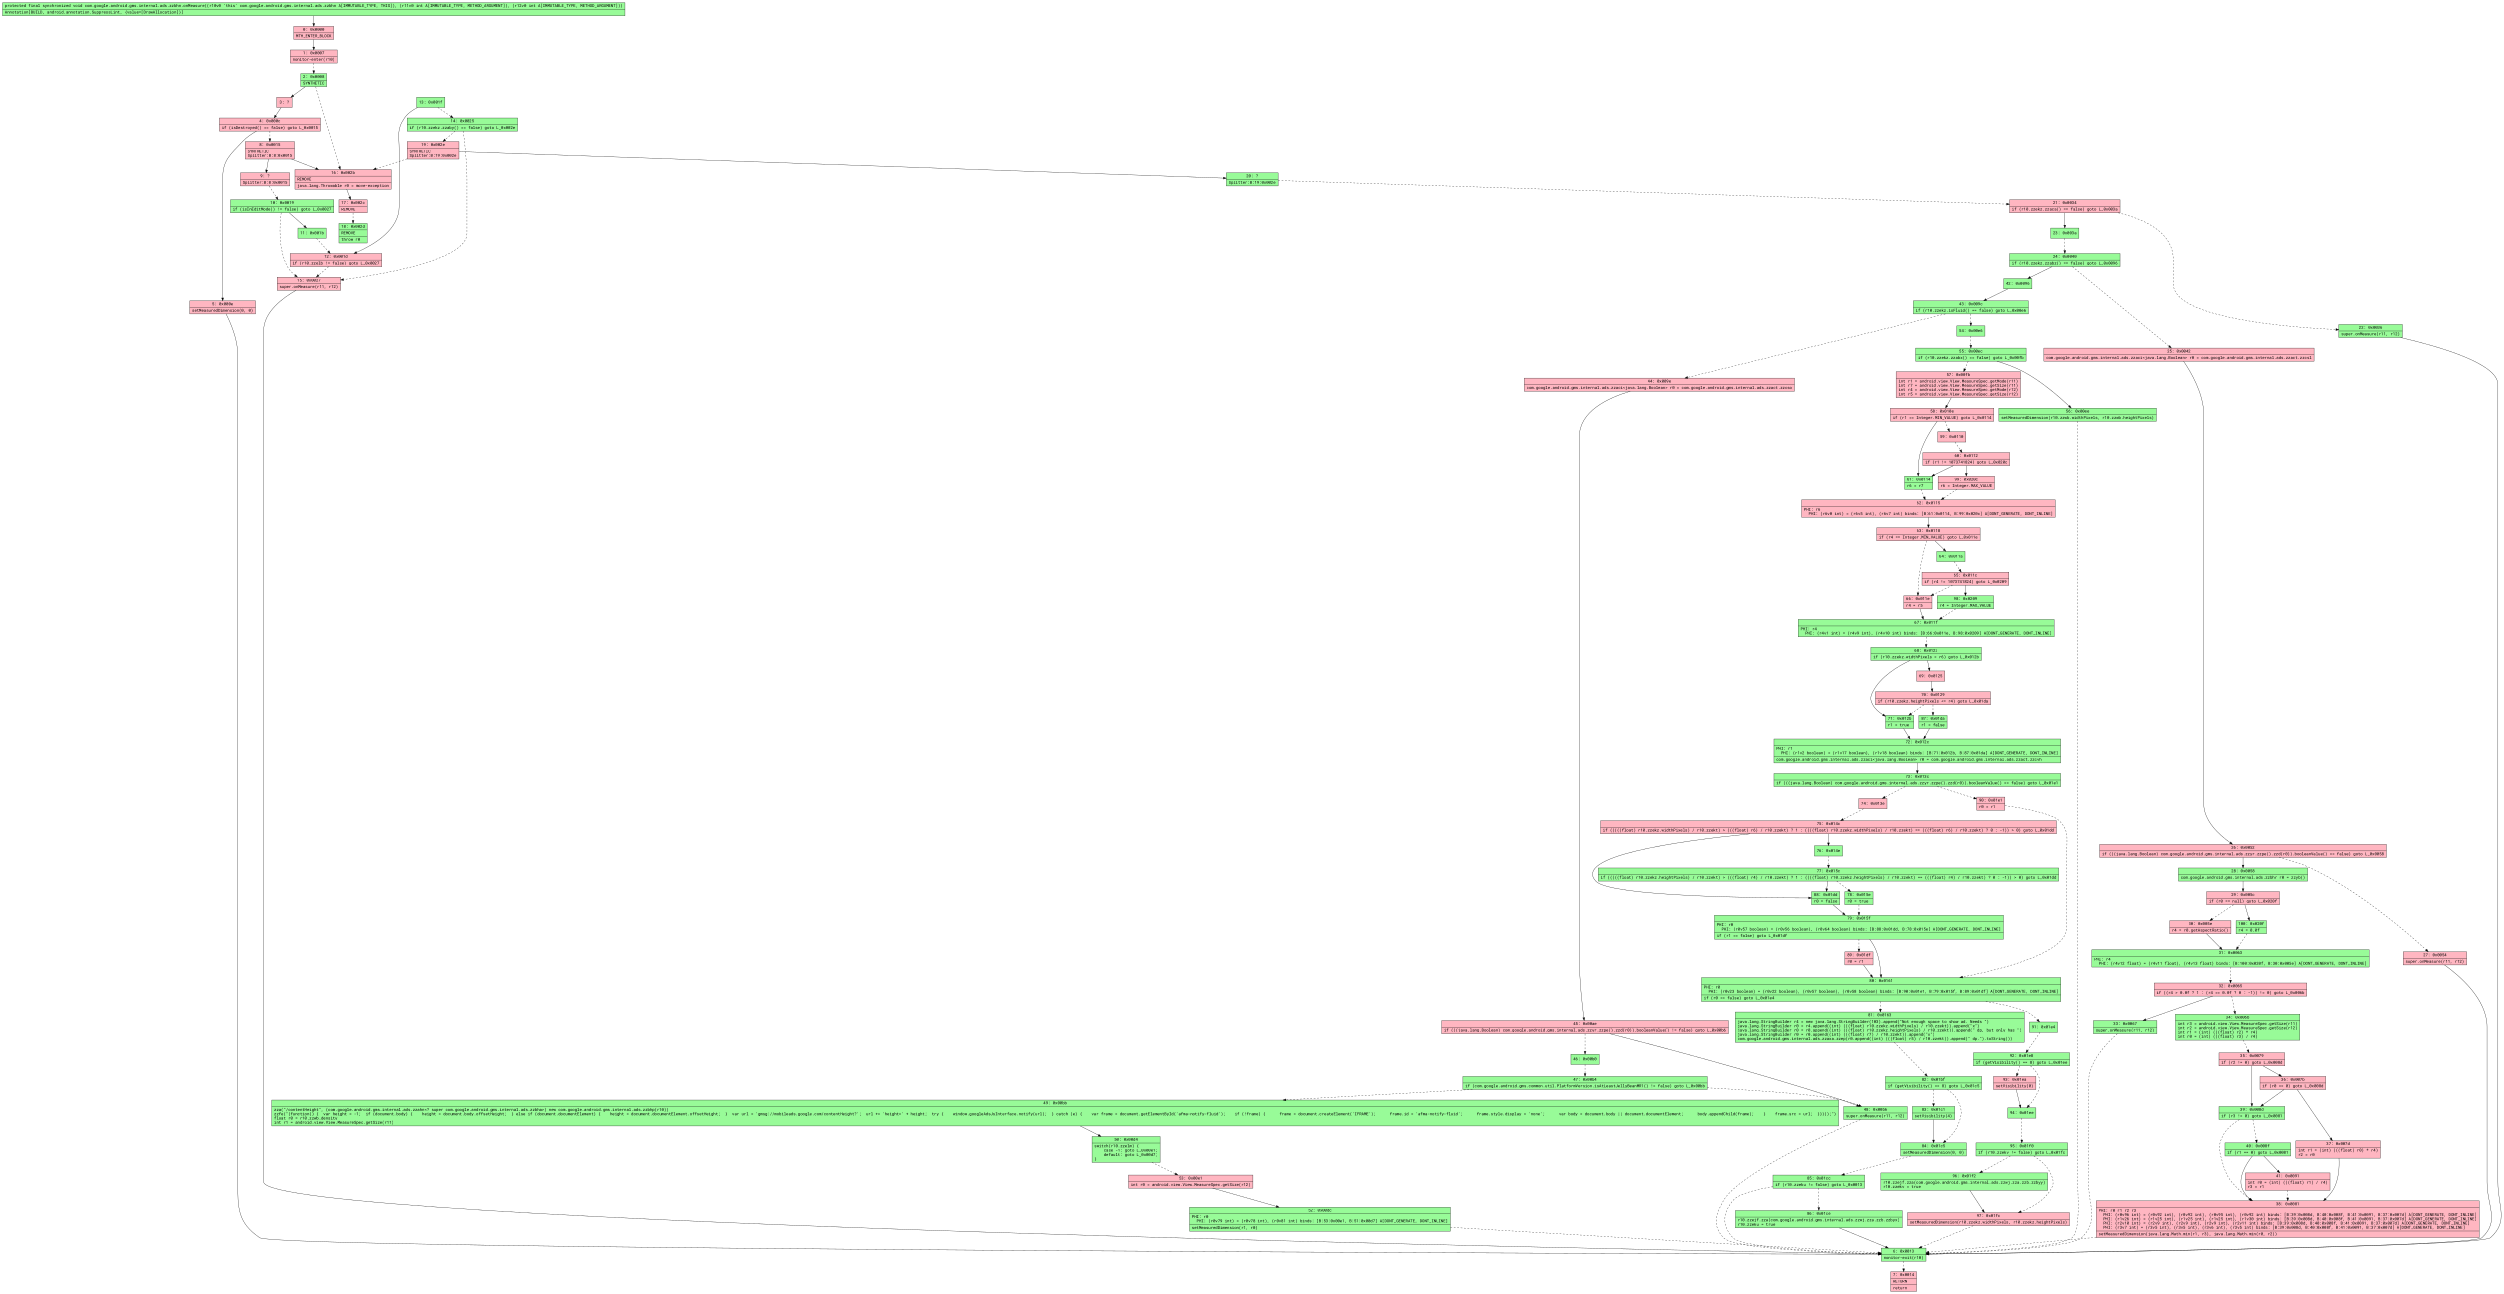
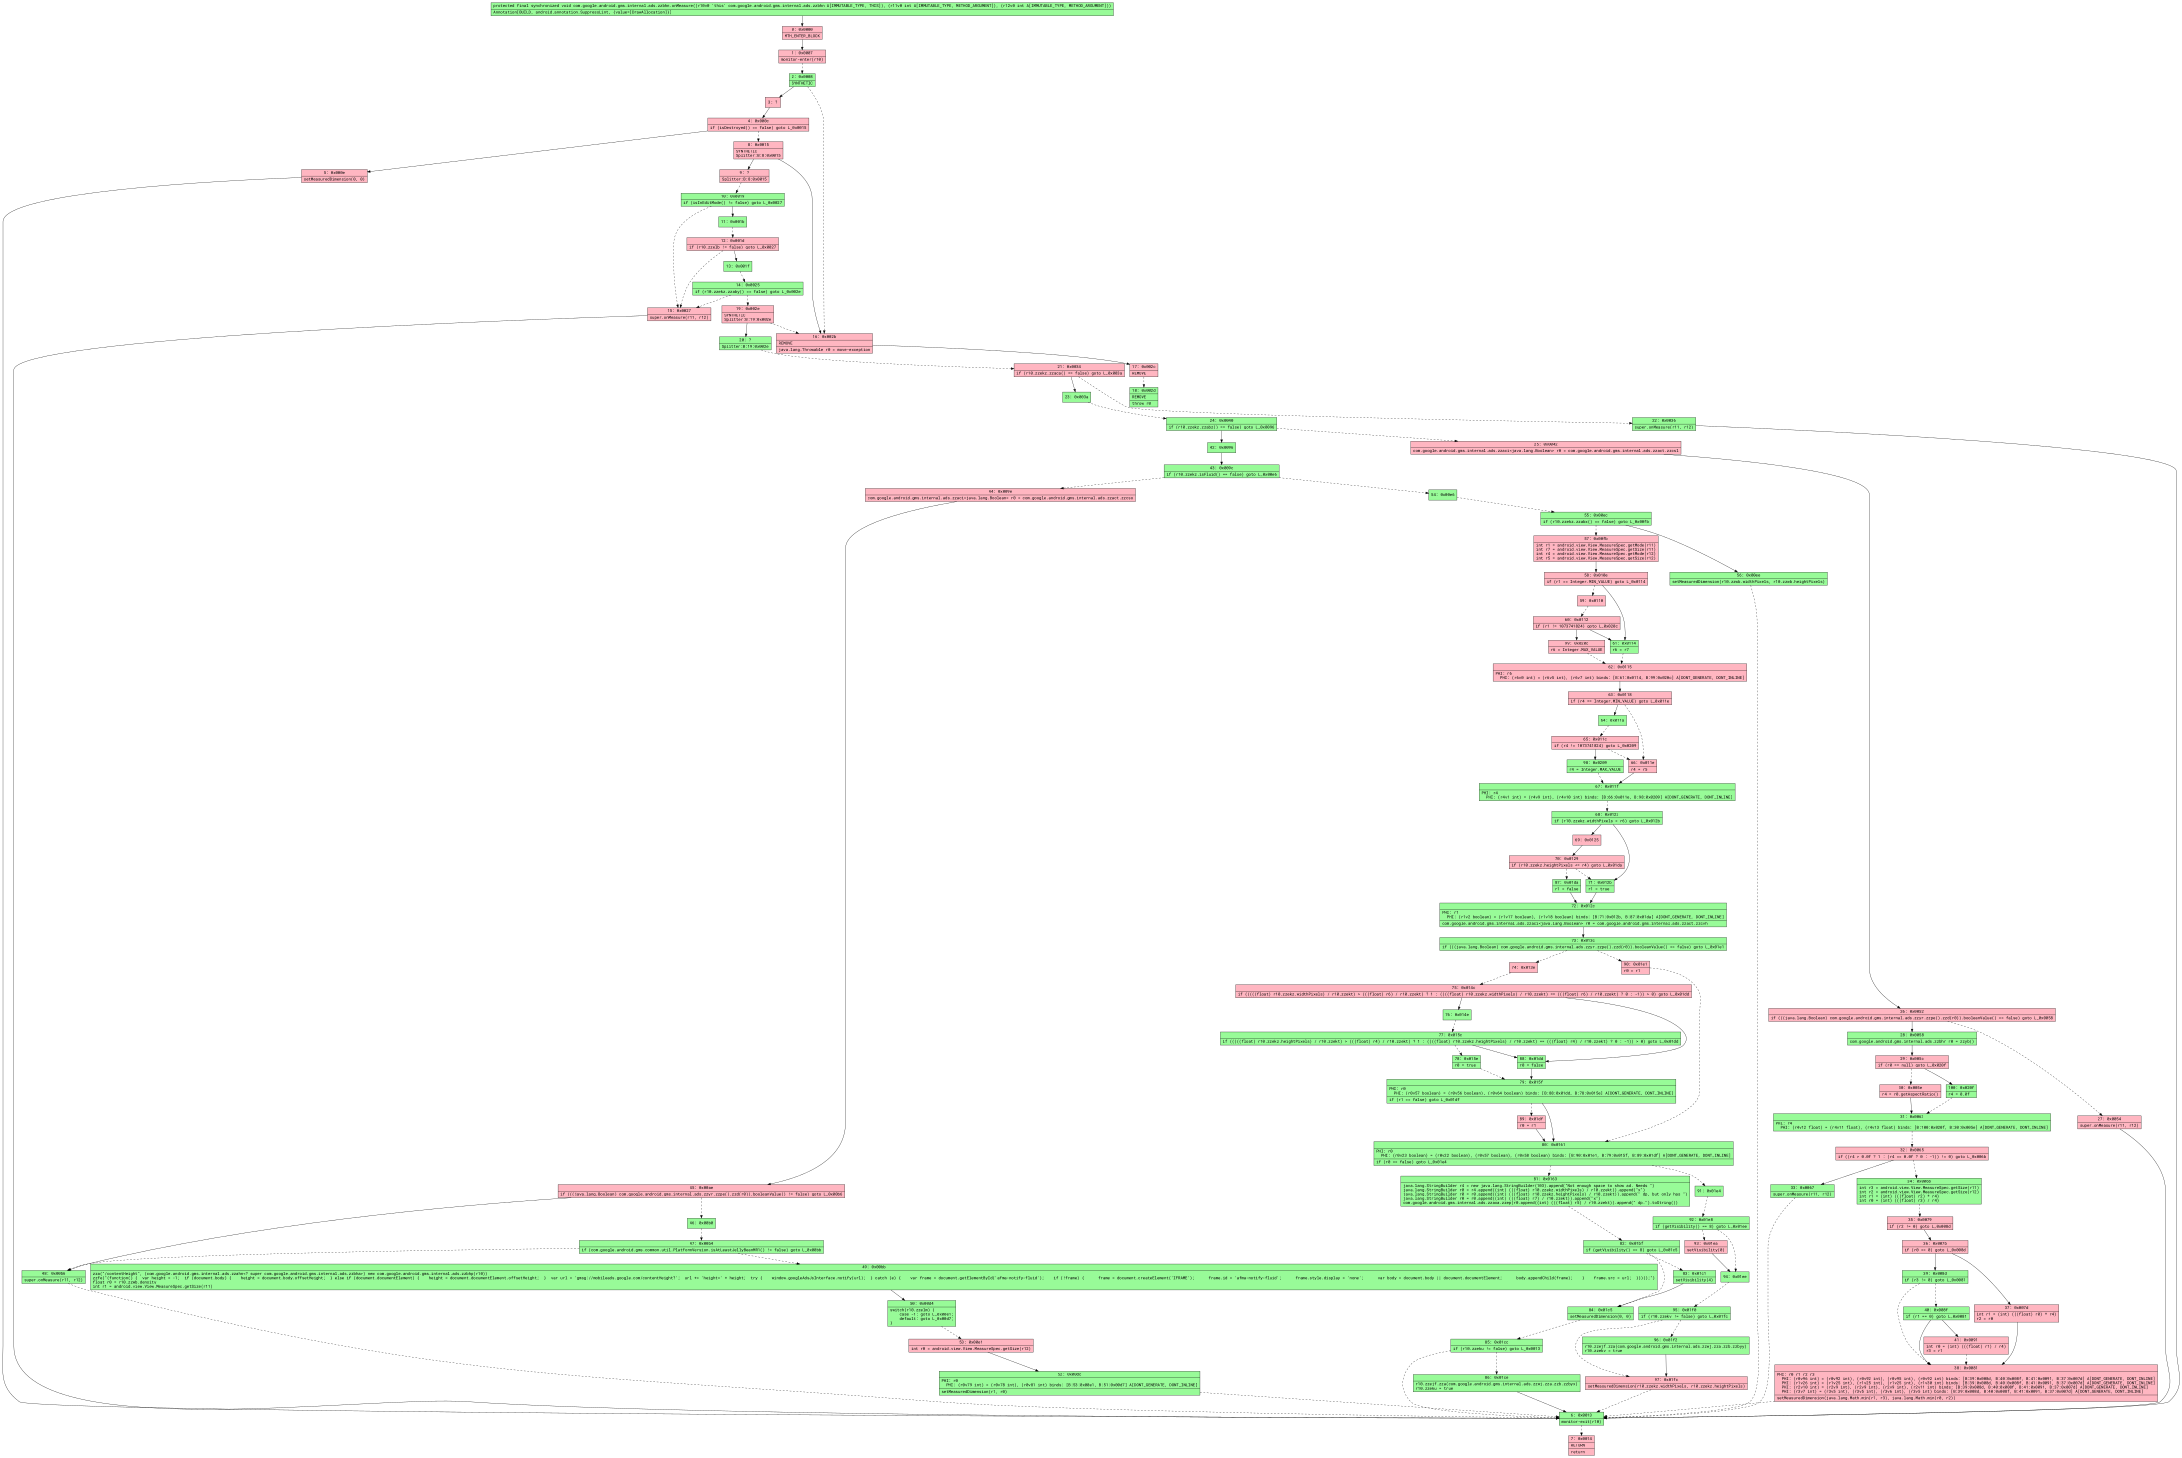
(399, 186) -> (735, 255)
(2252, 1085) -> none
